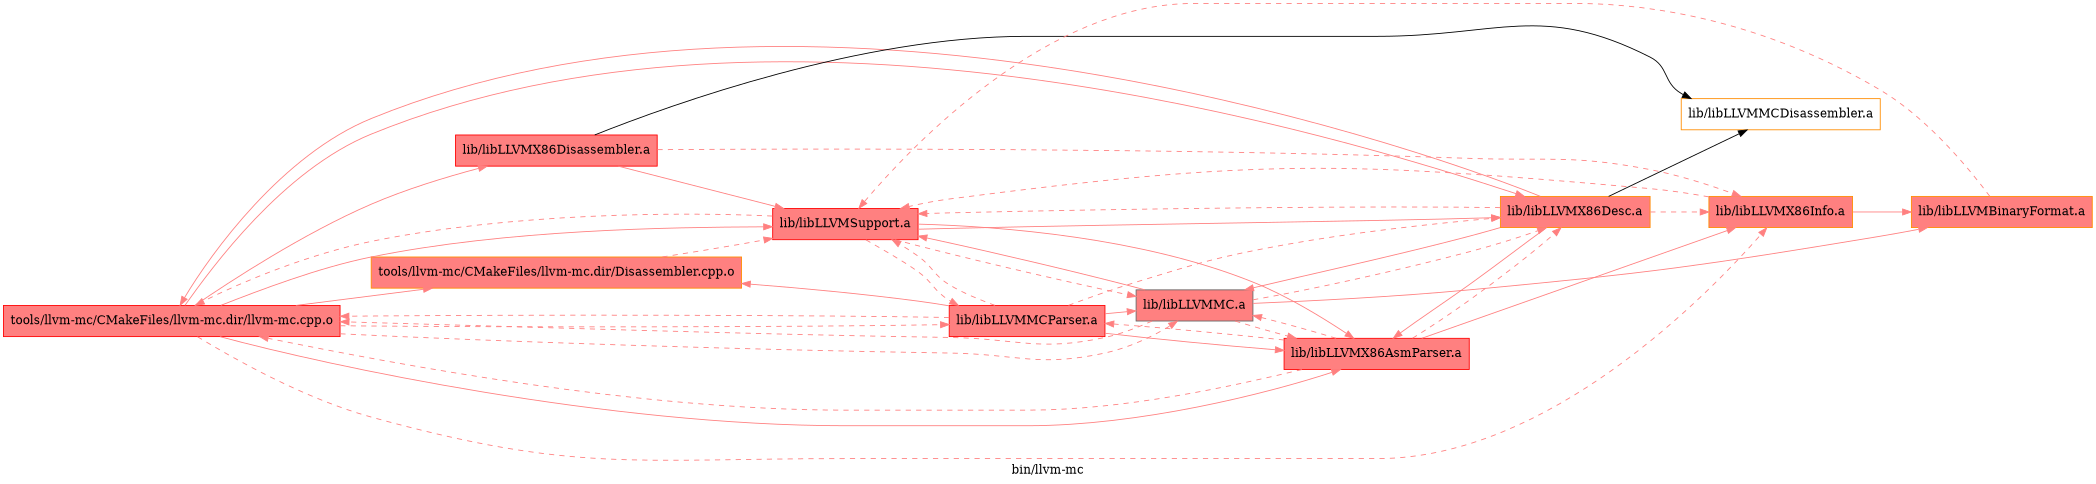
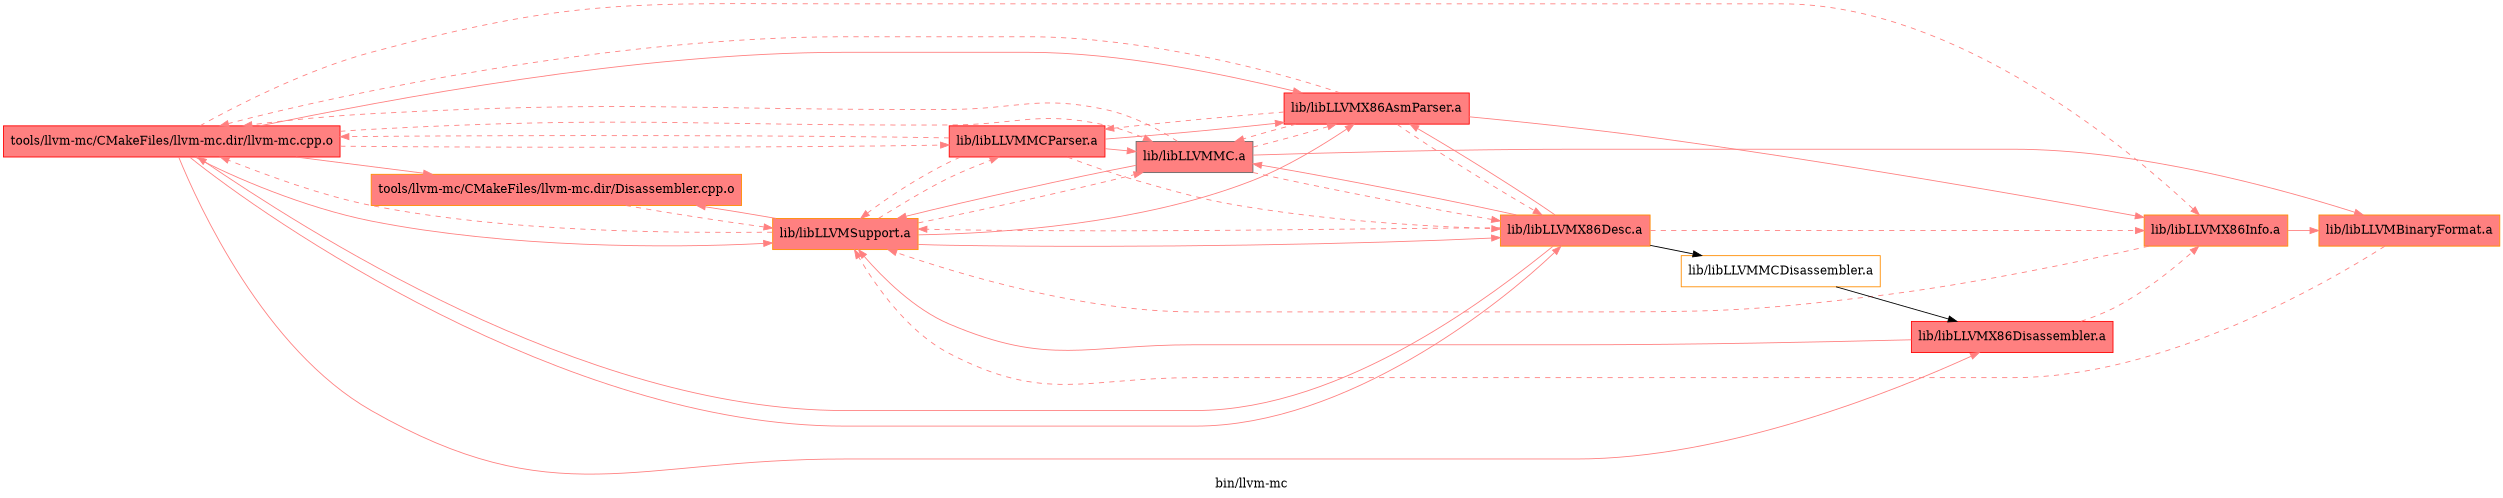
(1144, 36) -> (1892, 303)
(845, 224) -> (845, 234)
(850, 293) -> (741, 212)
